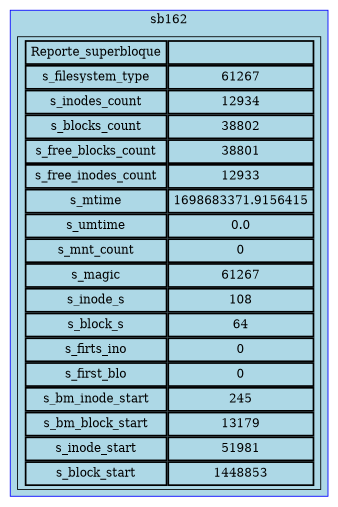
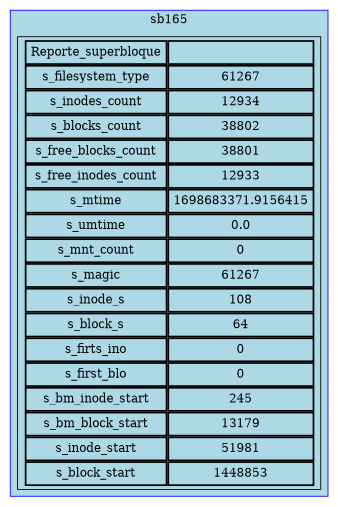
(169, 20) -> (169, 20)
